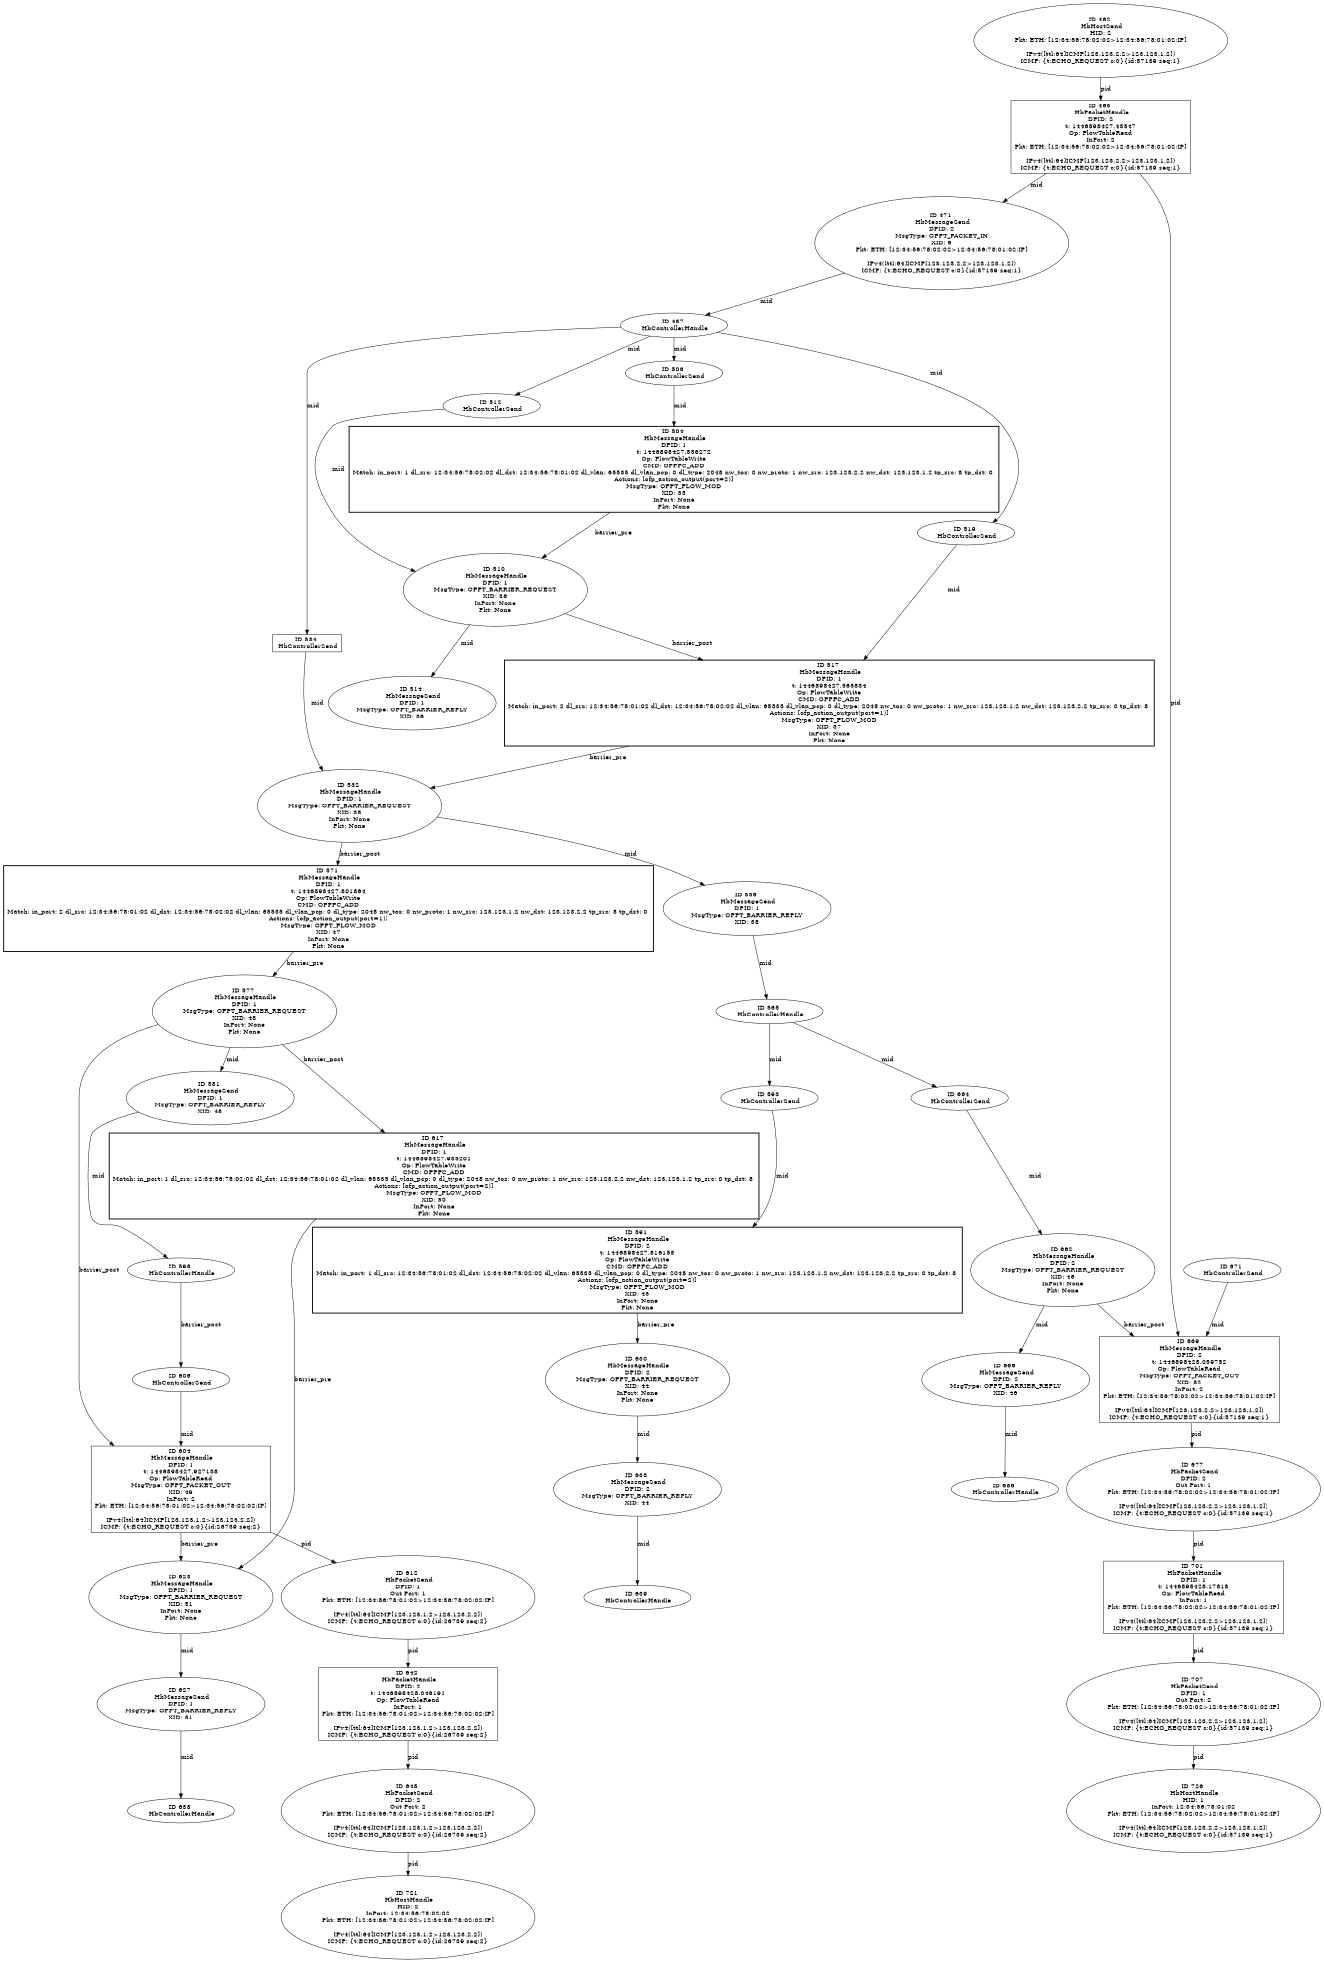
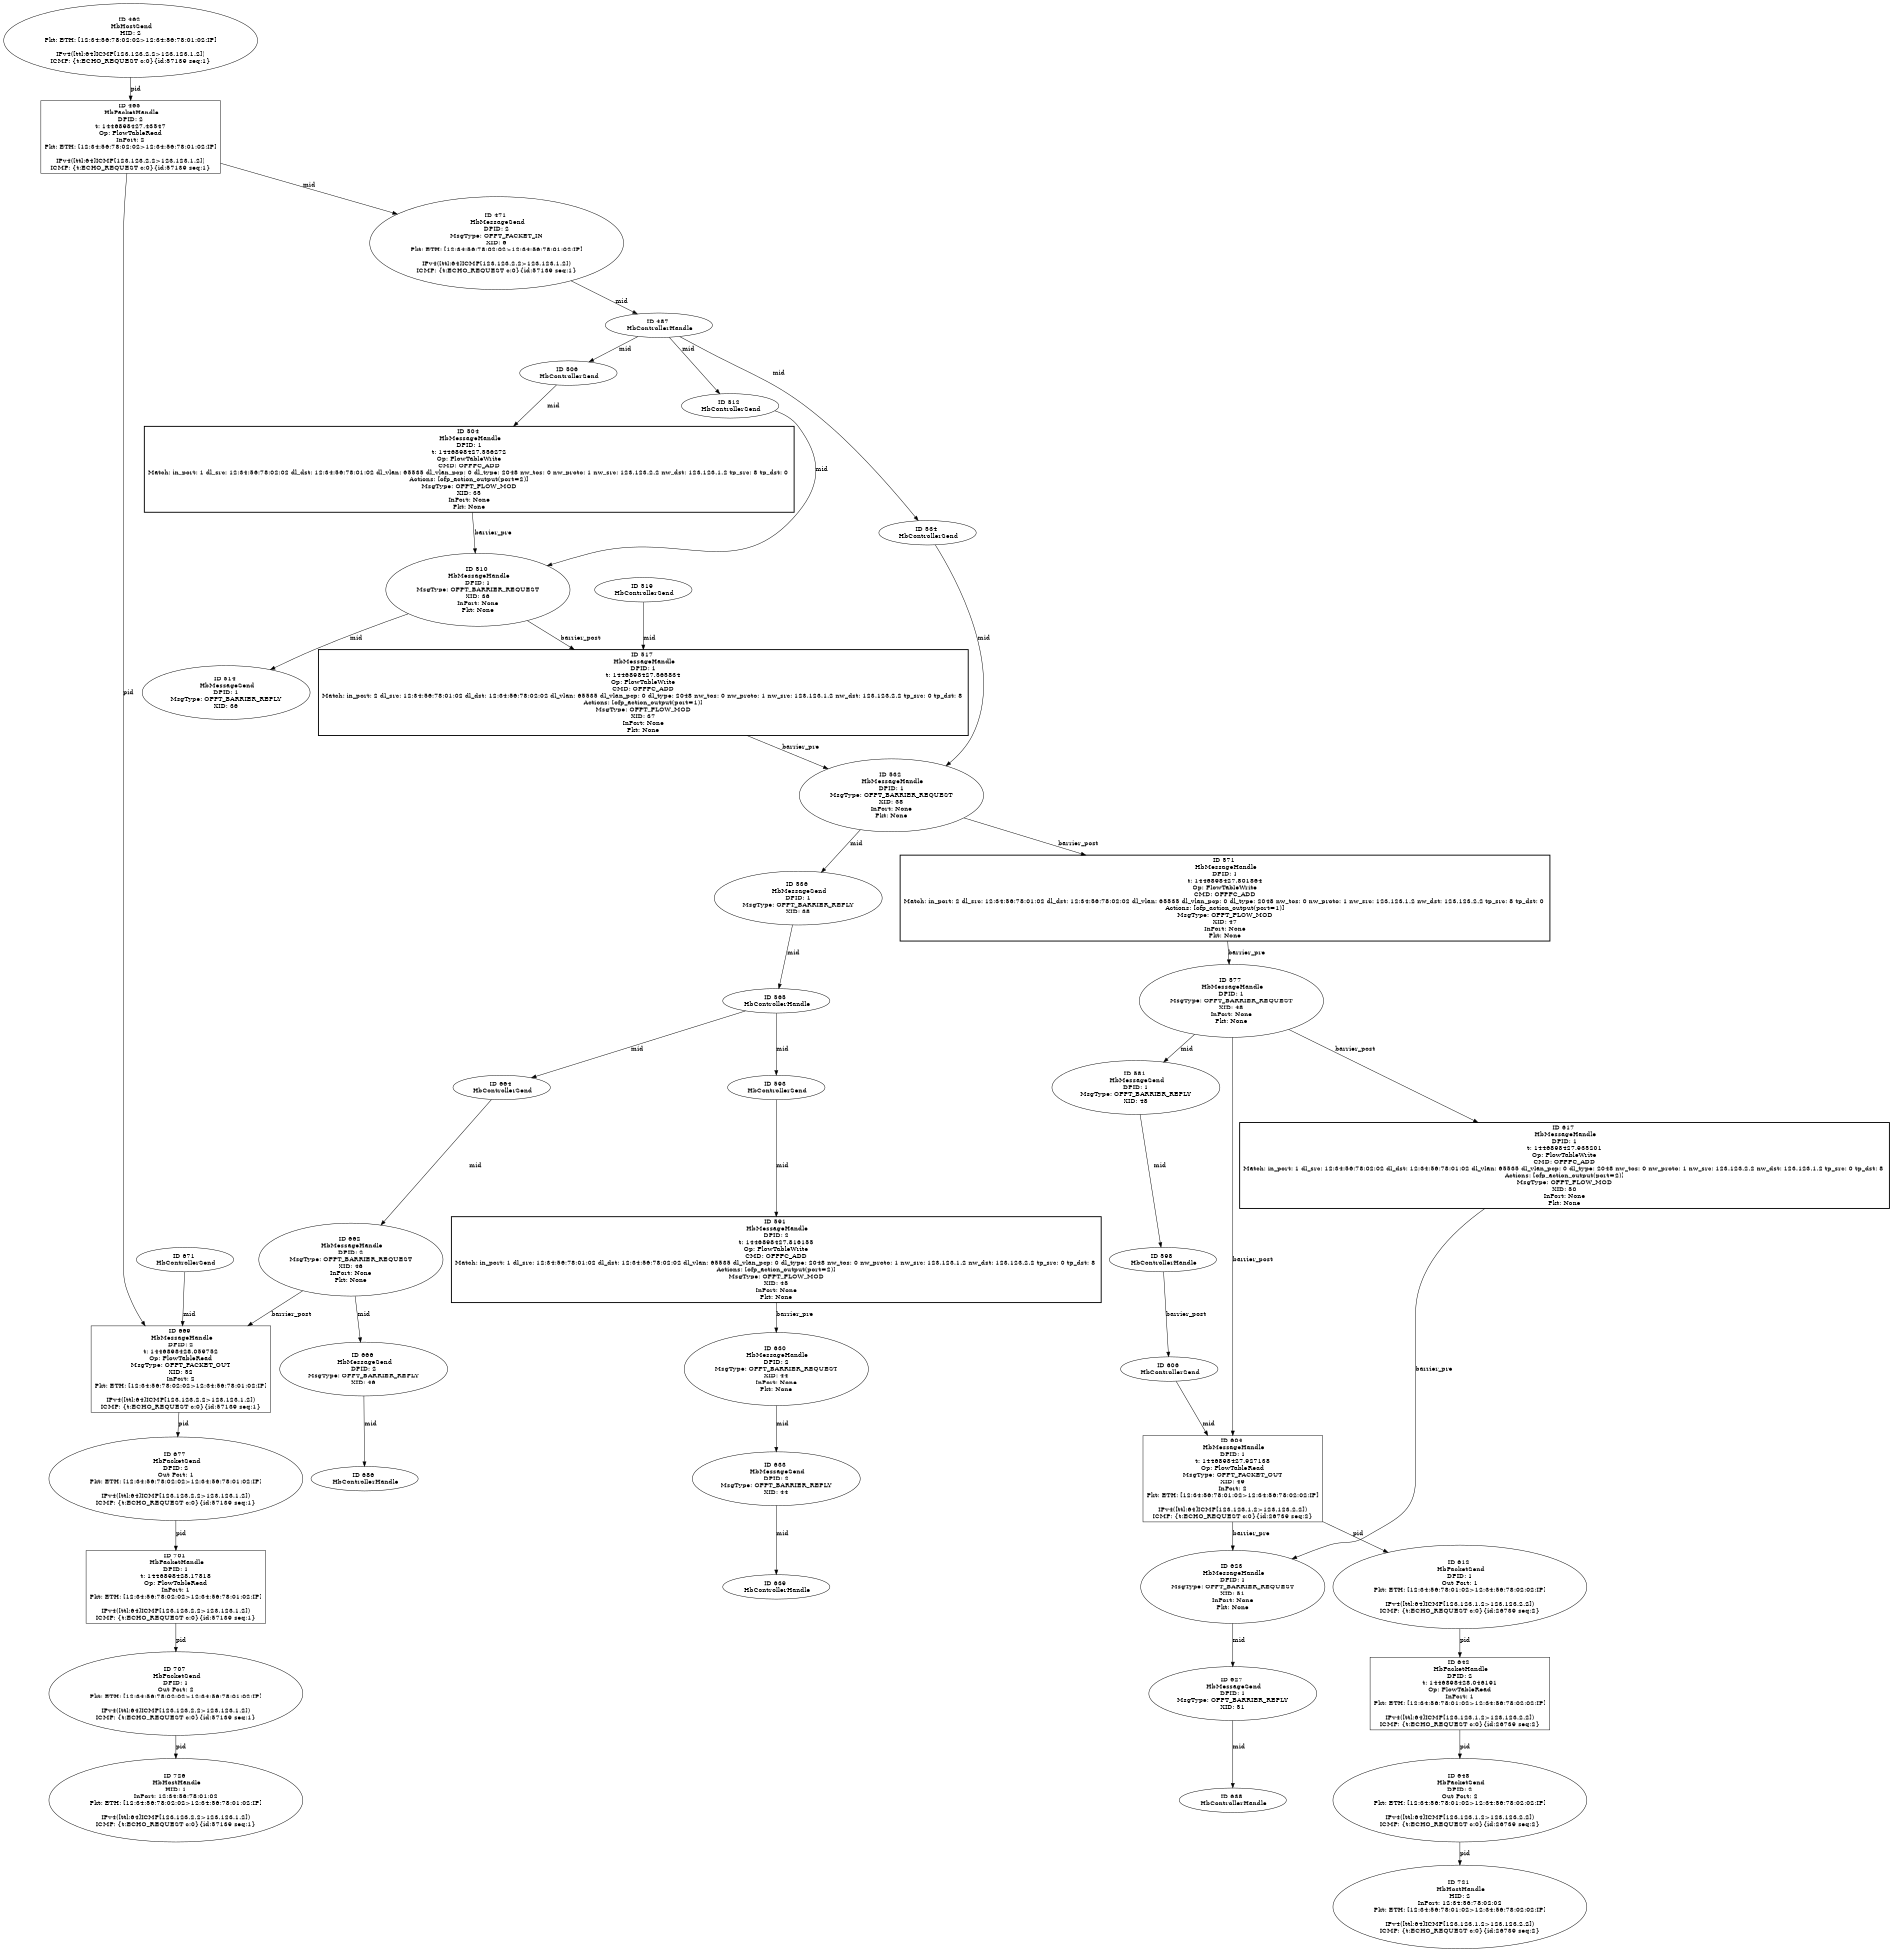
(915, 379) -> none
(307, 643) -> (928, 533)
